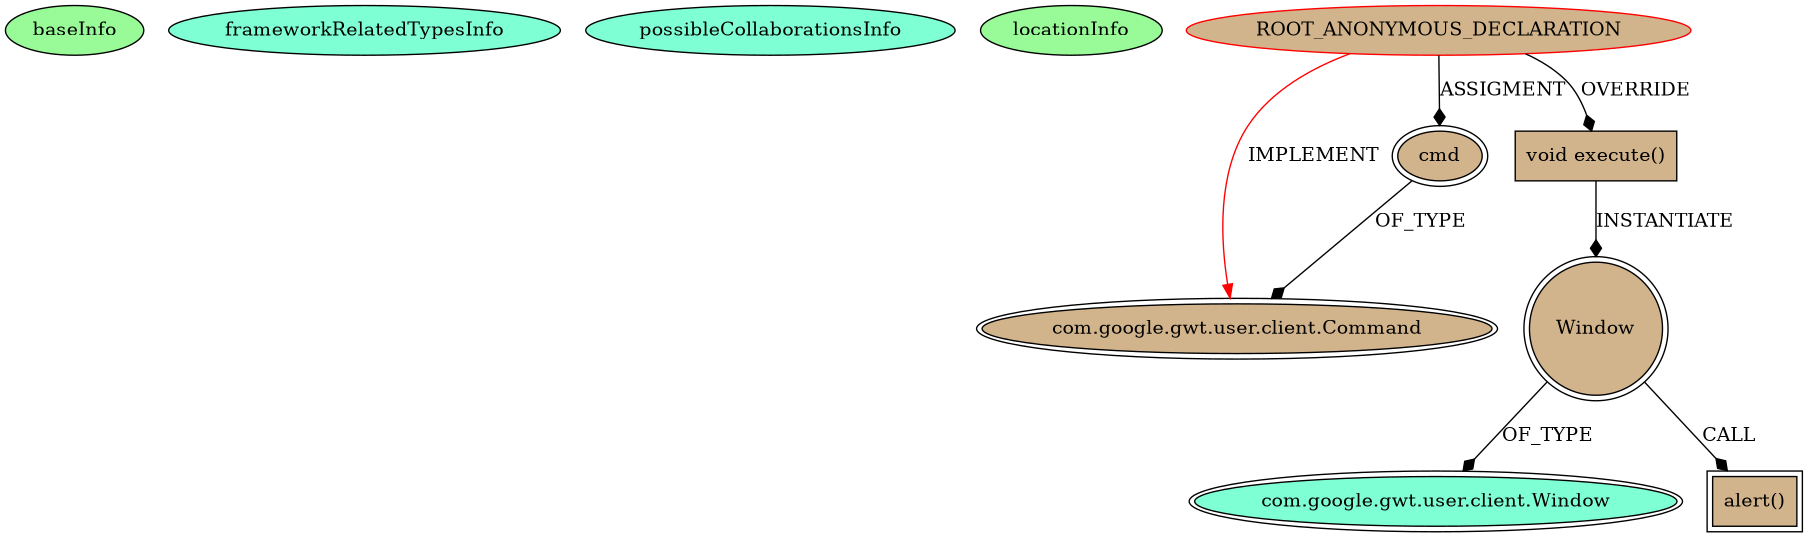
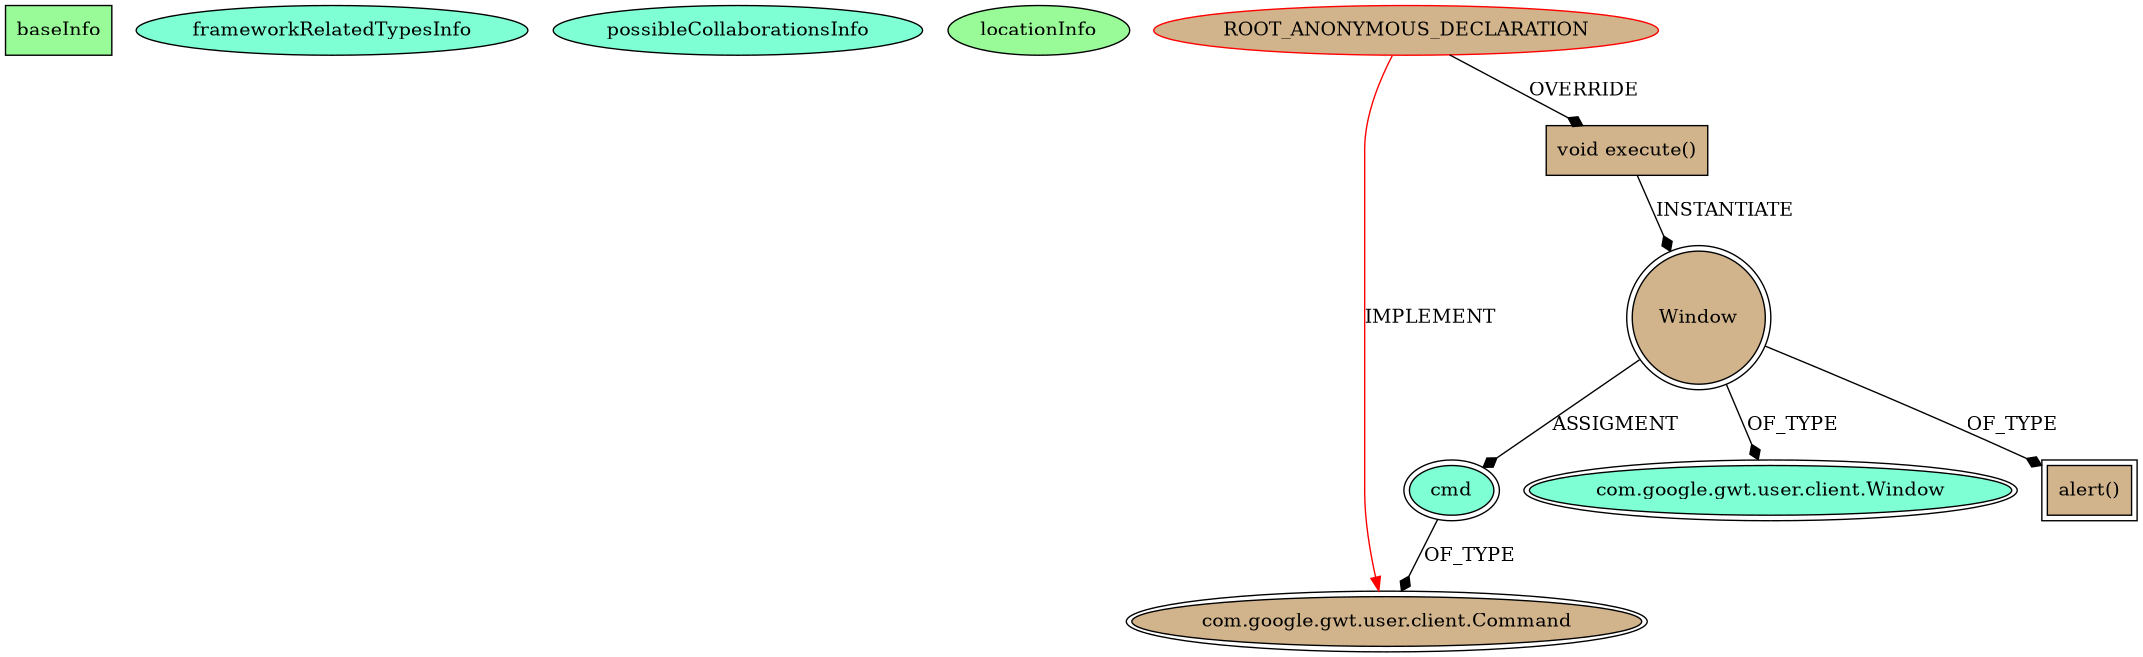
(75, 30) -> (59, 30)
(1439, 82) -> (1568, 409)
(1440, 156) -> (1452, 490)
(1729, 436) -> (2013, 425)
